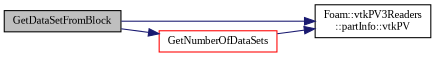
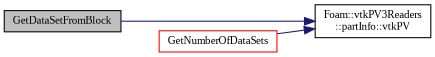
(135, 31) -> none
